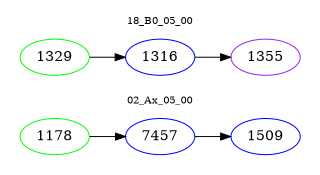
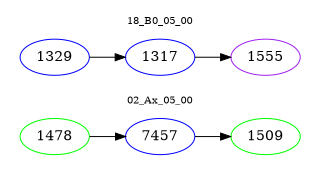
(55, 57) -> (55, 57)
(160, 57) -> (160, 57)
(266, 57) -> (266, 57)
(55, 137) -> (55, 137)
(266, 137) -> (266, 137)
